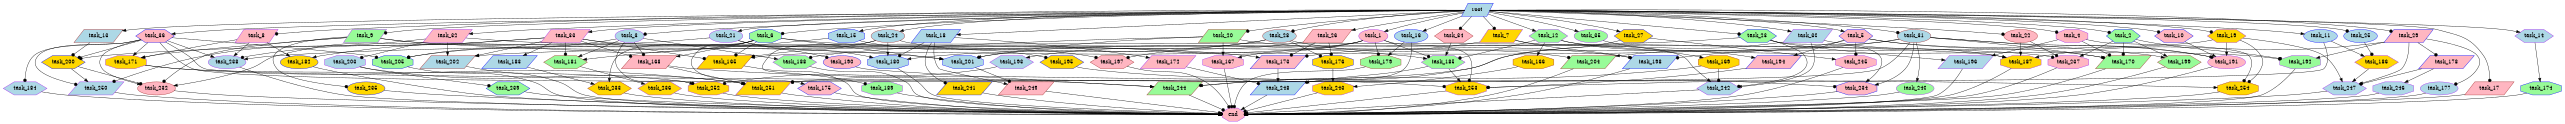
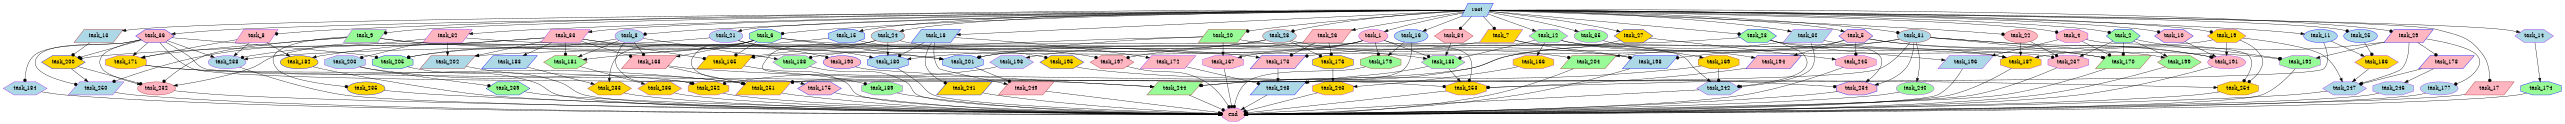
(1533, 62) -> (1533, 62)
